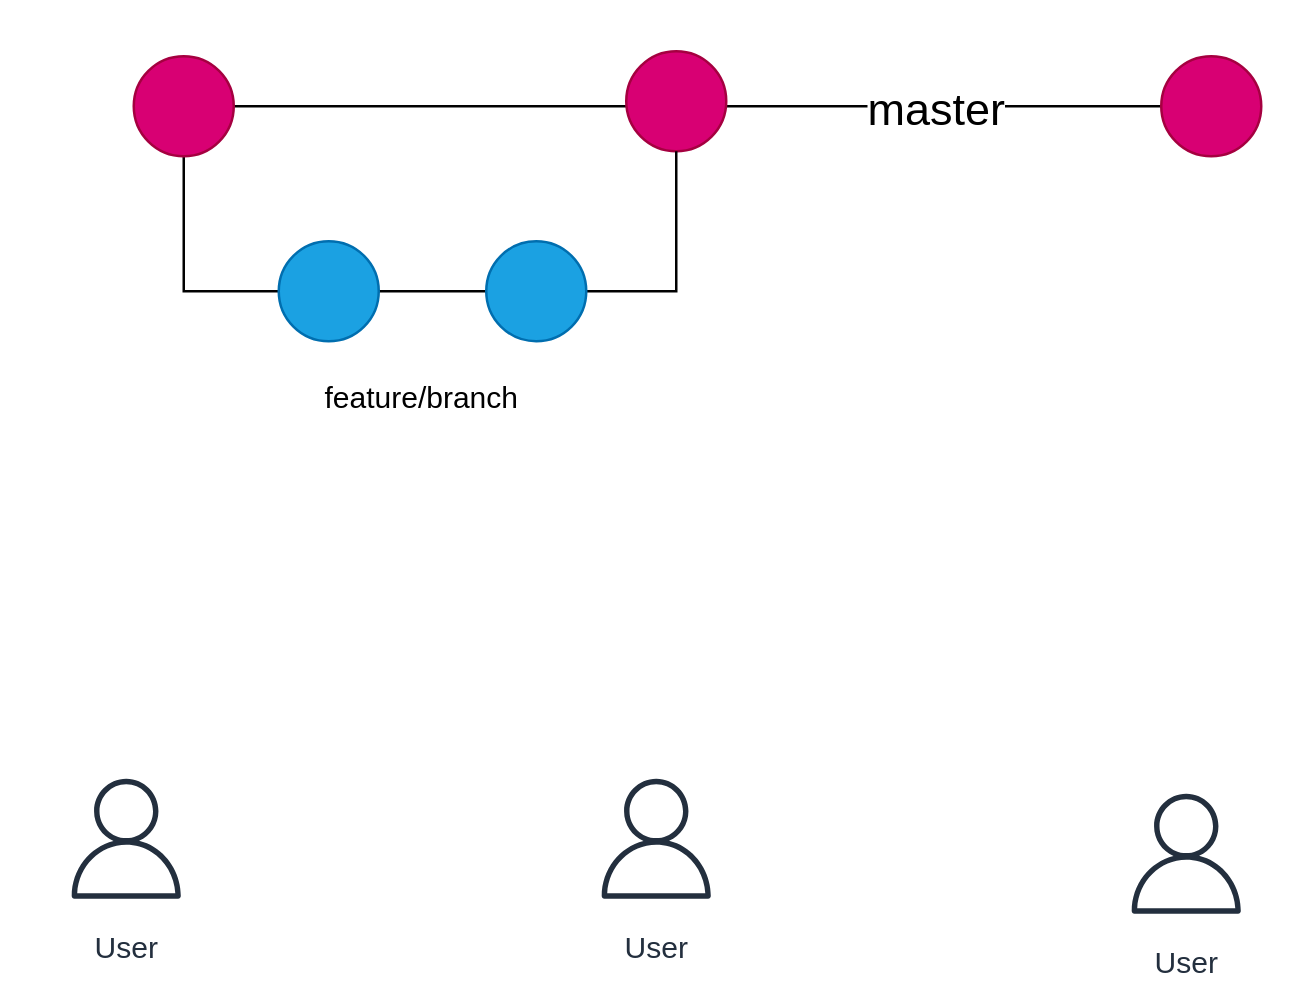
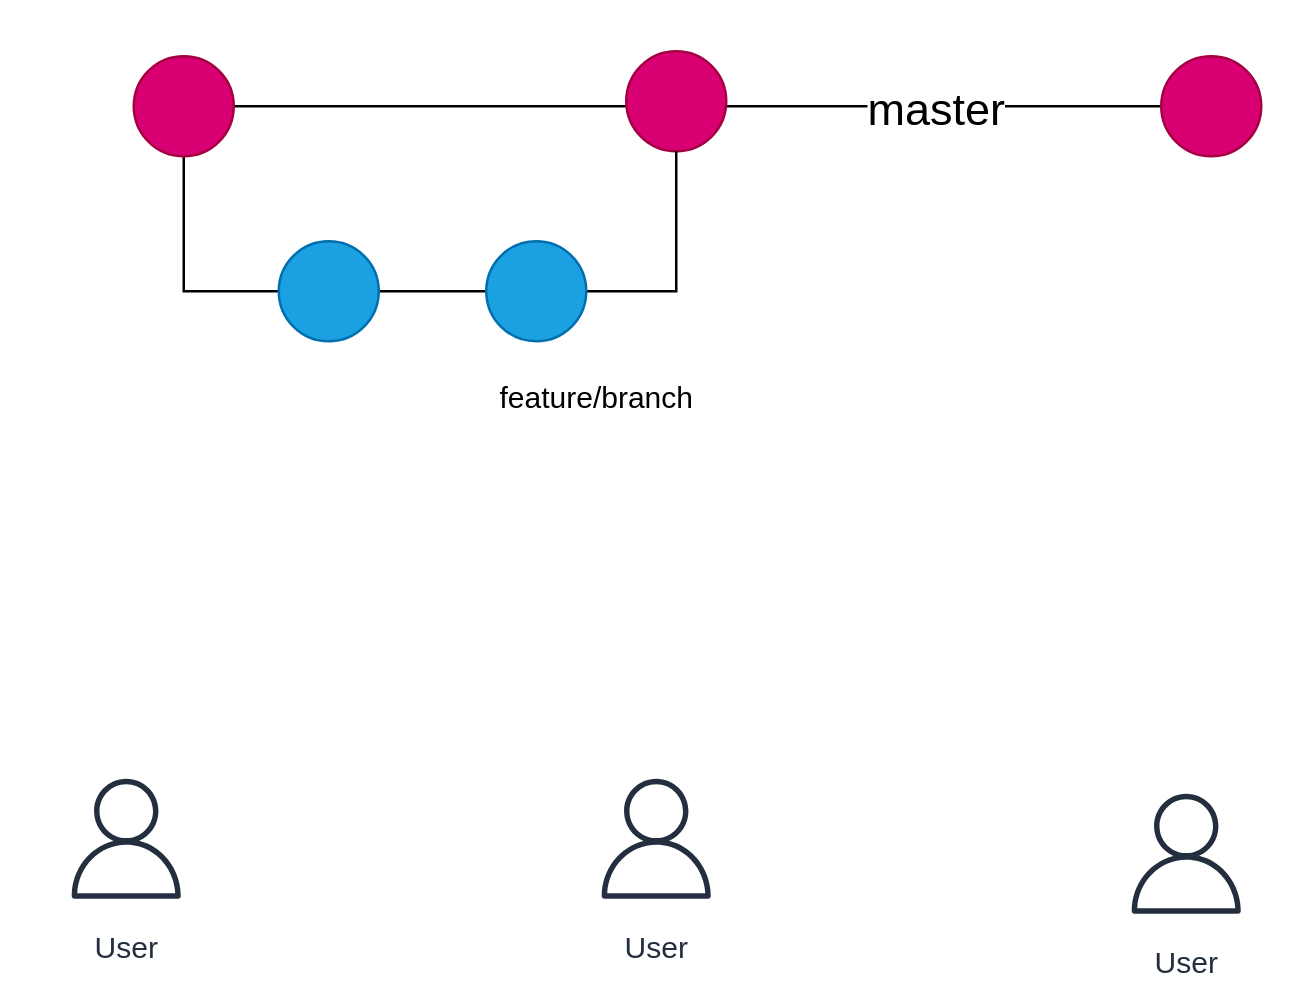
(420, 399) -> (595, 399)
